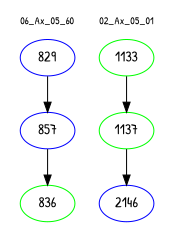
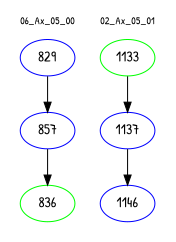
(48, 22) -> (48, 22)
(127, 131) -> (128, 131)
(127, 204) -> (128, 204)
